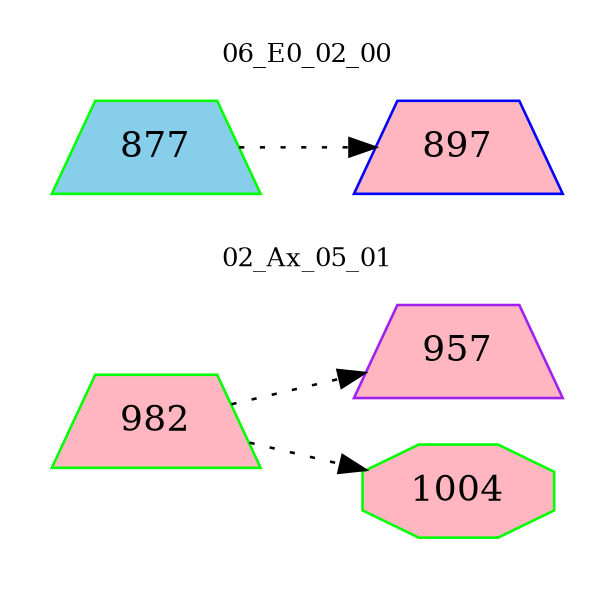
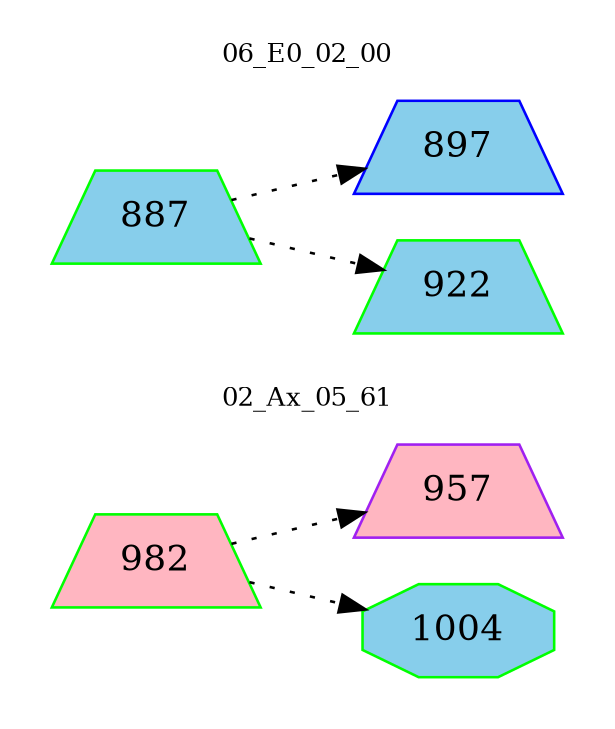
(156, 147) -> (156, 217)
(458, 147) -> (458, 147)
(307, 260) -> (307, 399)
none -> (458, 287)
(458, 491) -> (458, 631)
